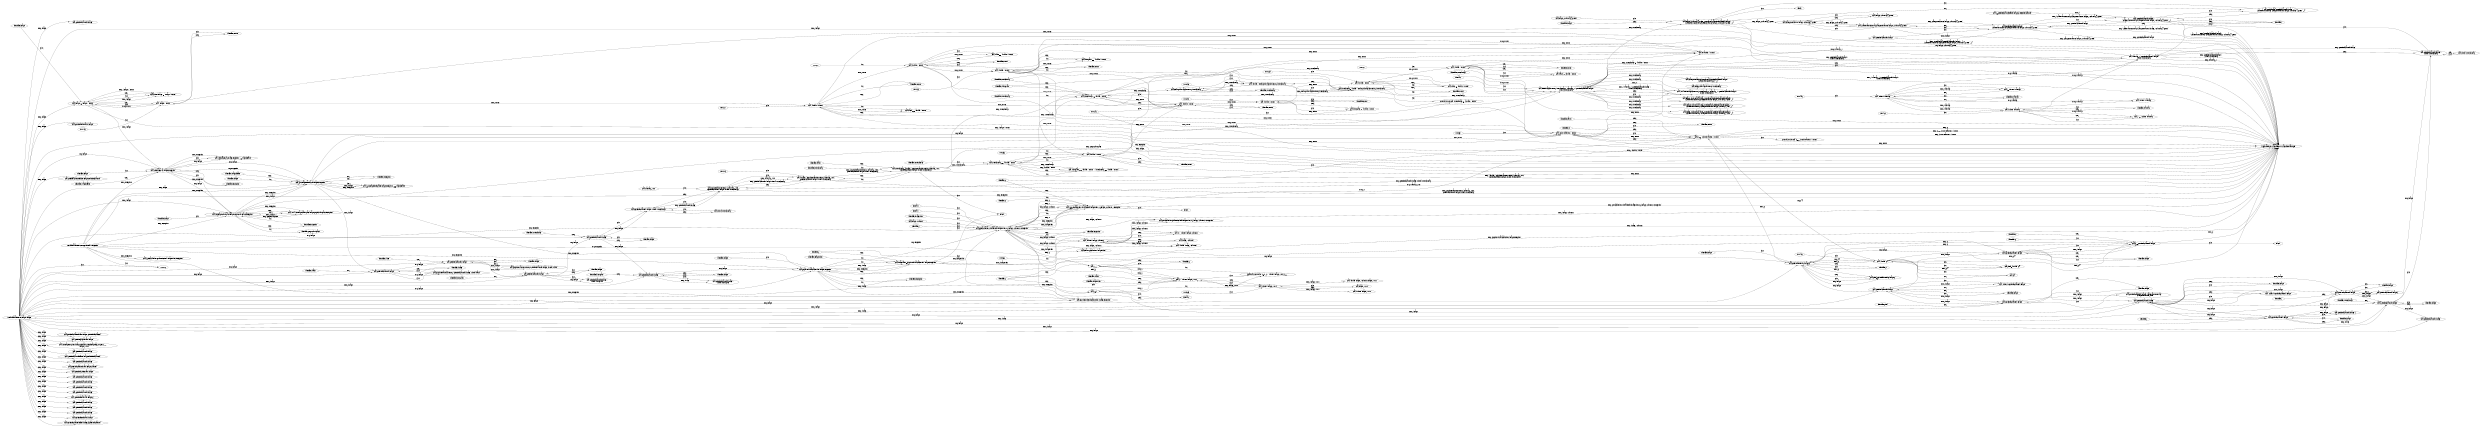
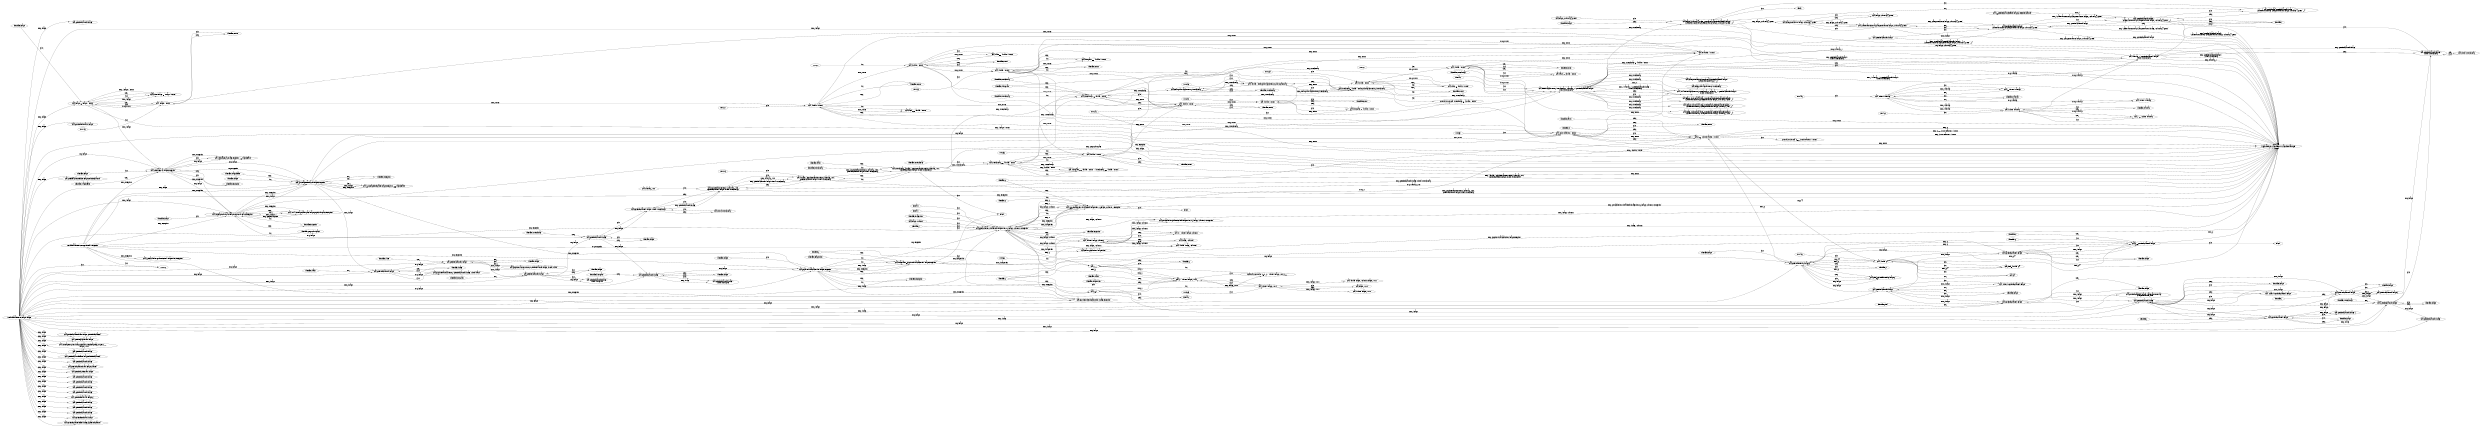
(1268, 84) -> (1268, 84)
(266, 231) -> (266, 235)
(1224, 277) -> (1218, 275)
